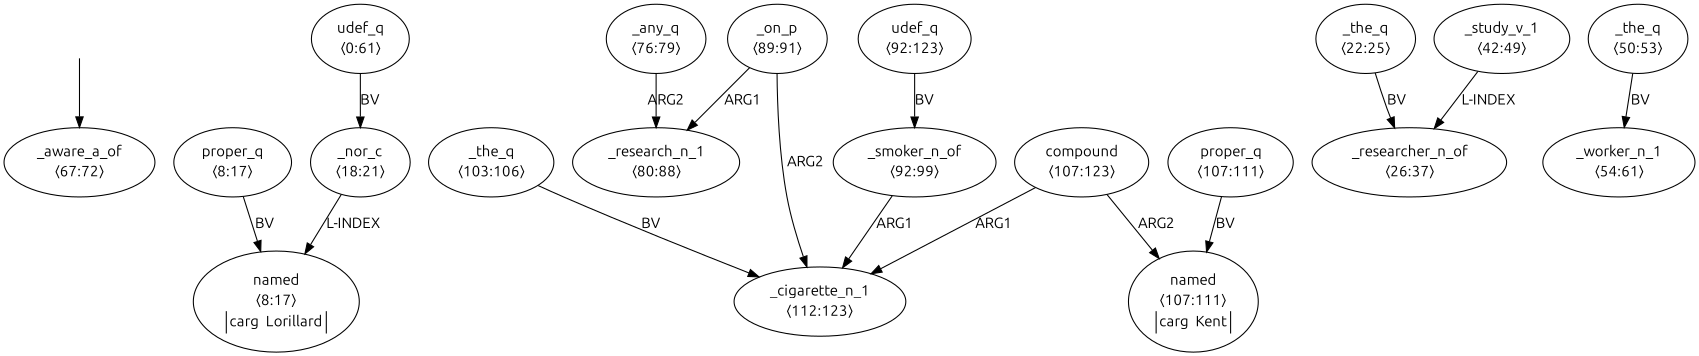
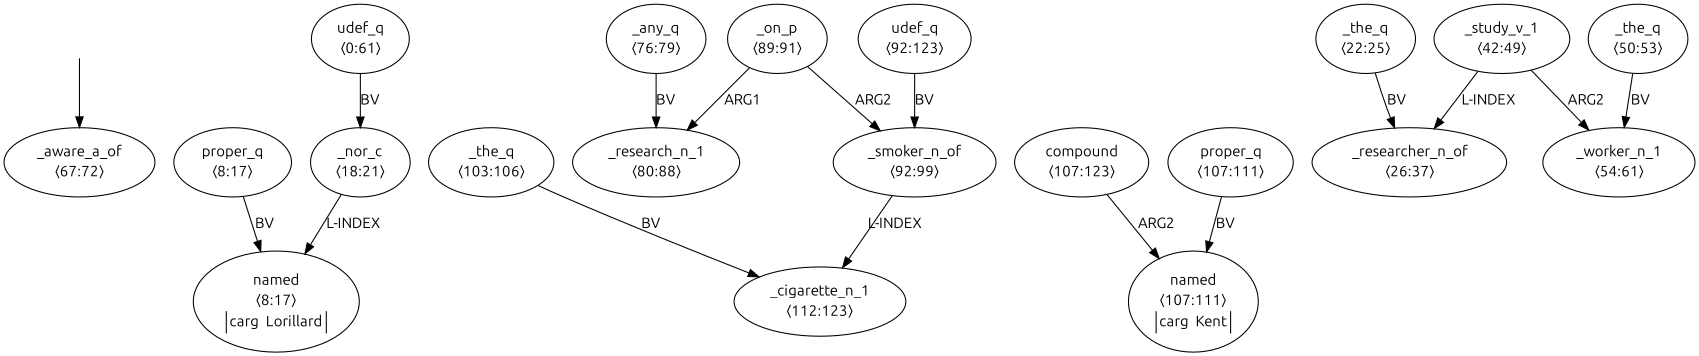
none -> (1556, 96)
(666, 101) -> (666, 101)
(782, 166) -> (840, 95)
(895, 224) -> (895, 224)
(958, 228) -> none
